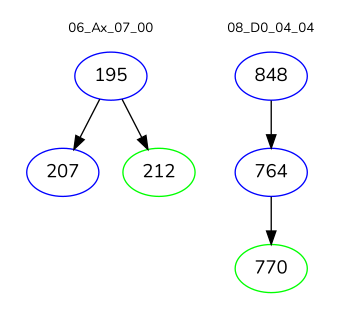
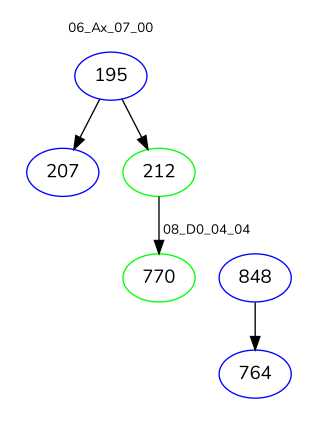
(271, 214) -> (159, 226)
